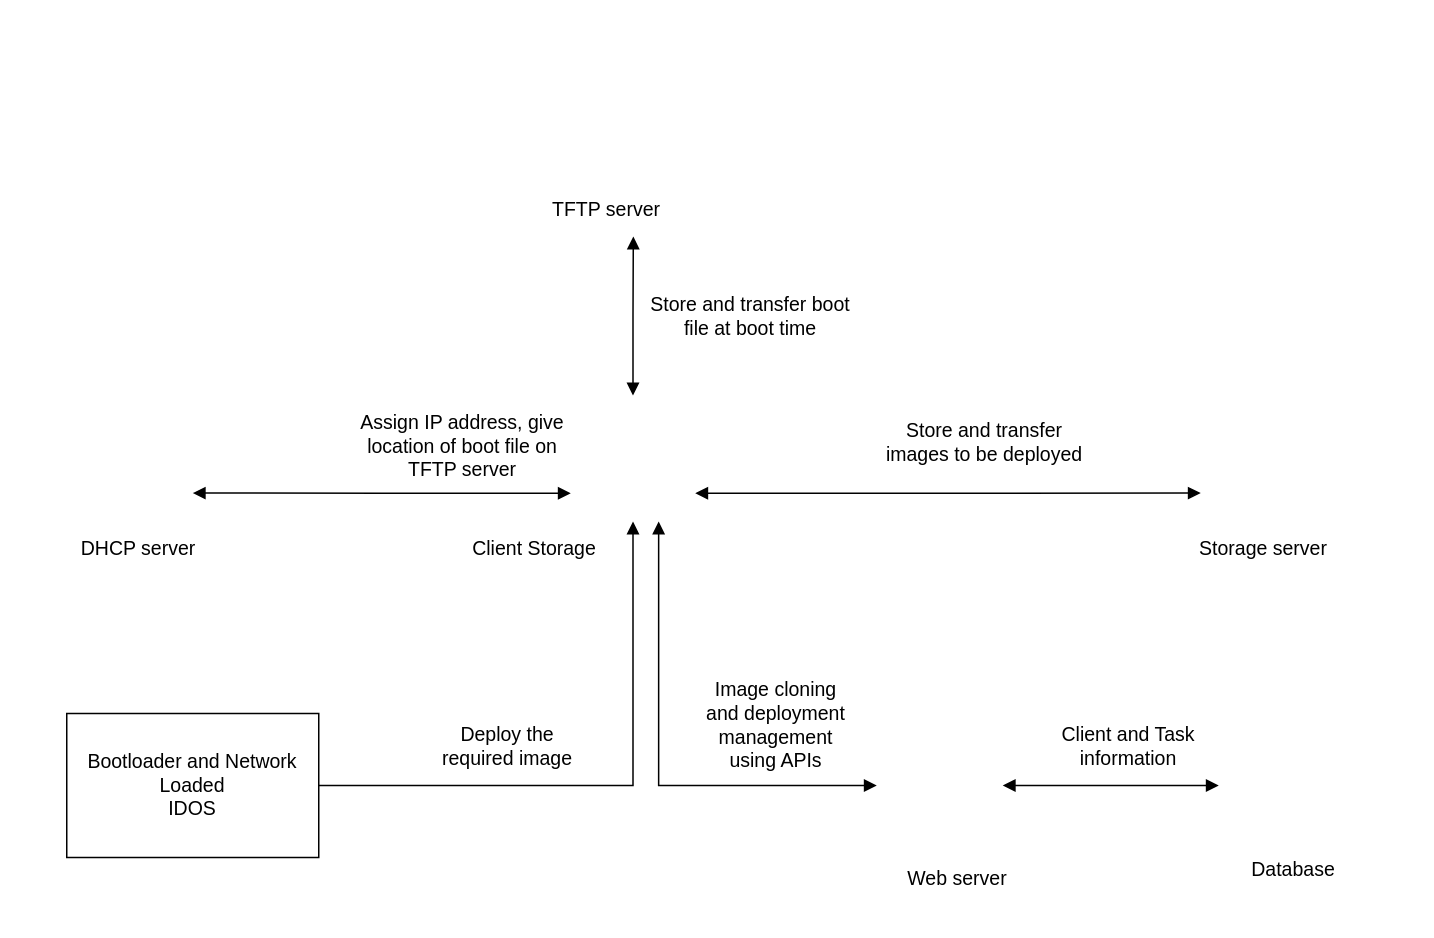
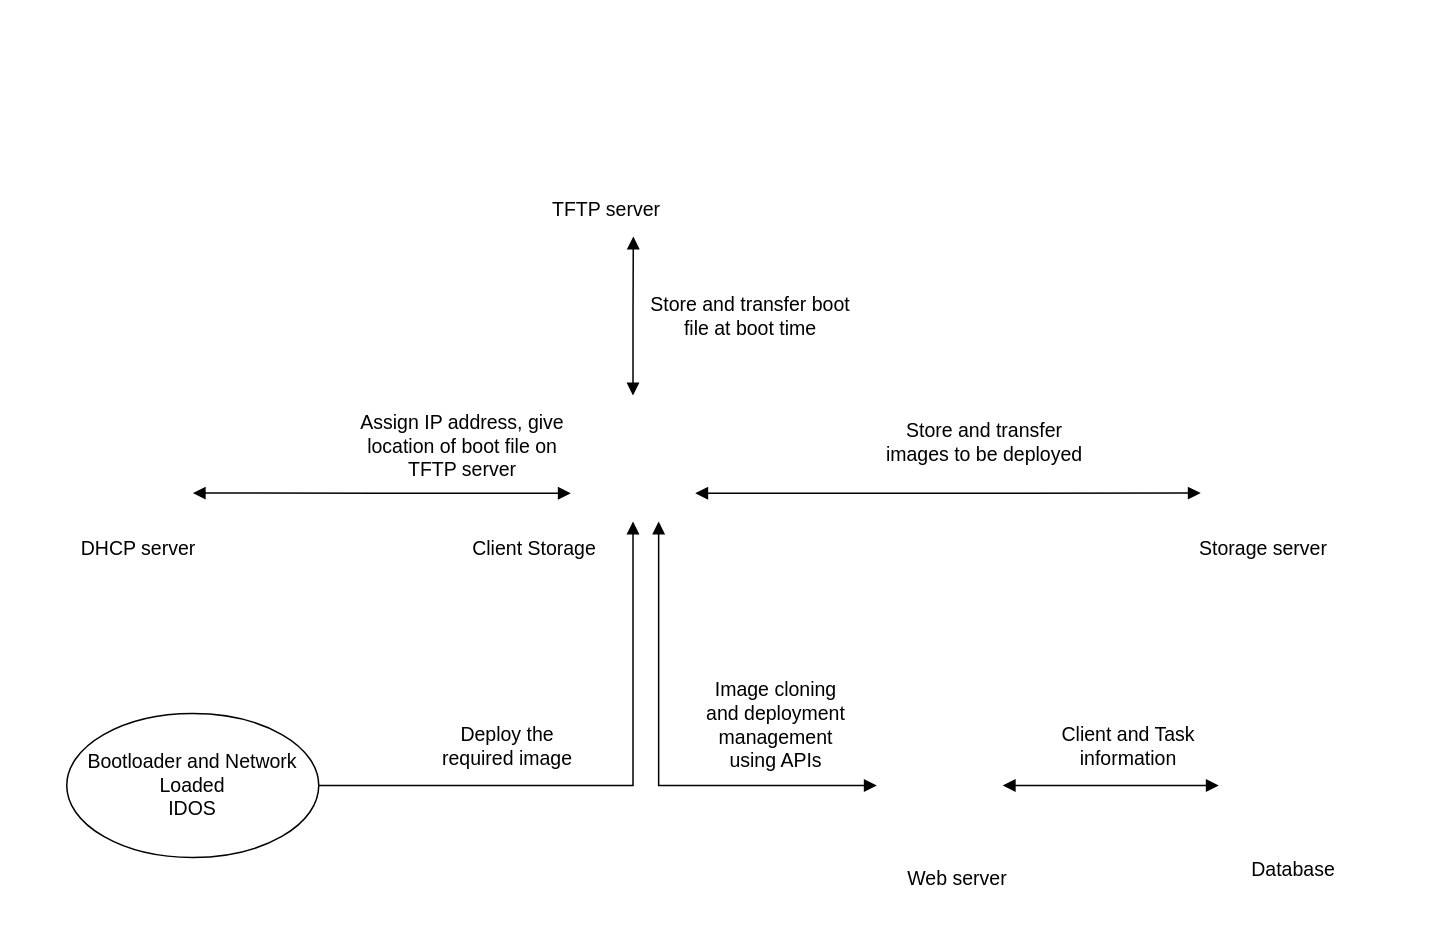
(193, 785) -> (193, 785)
